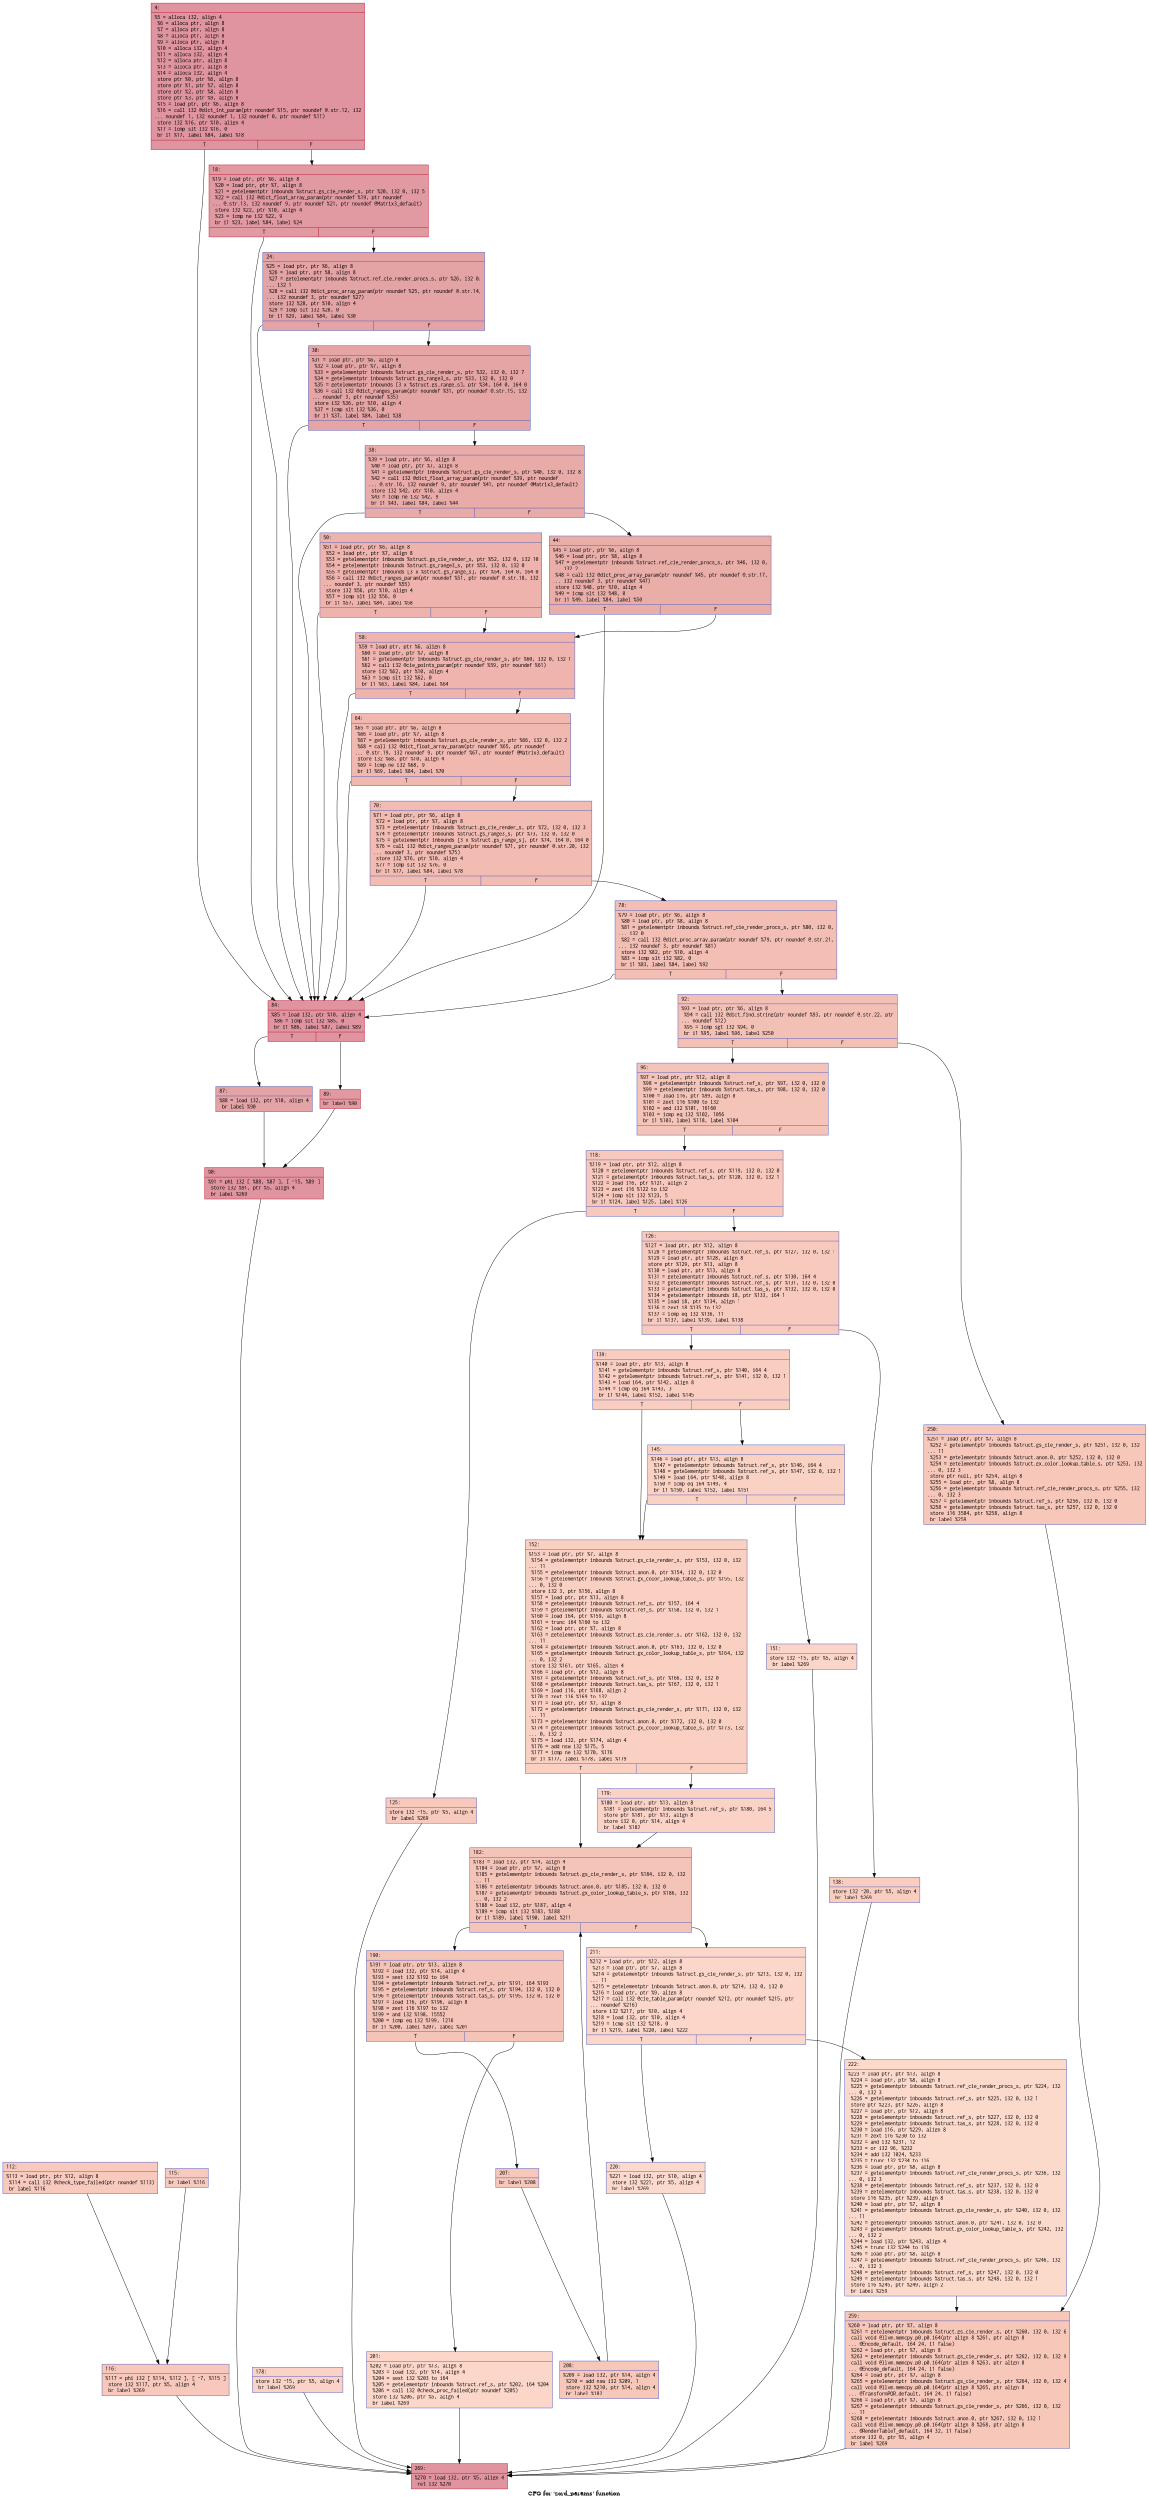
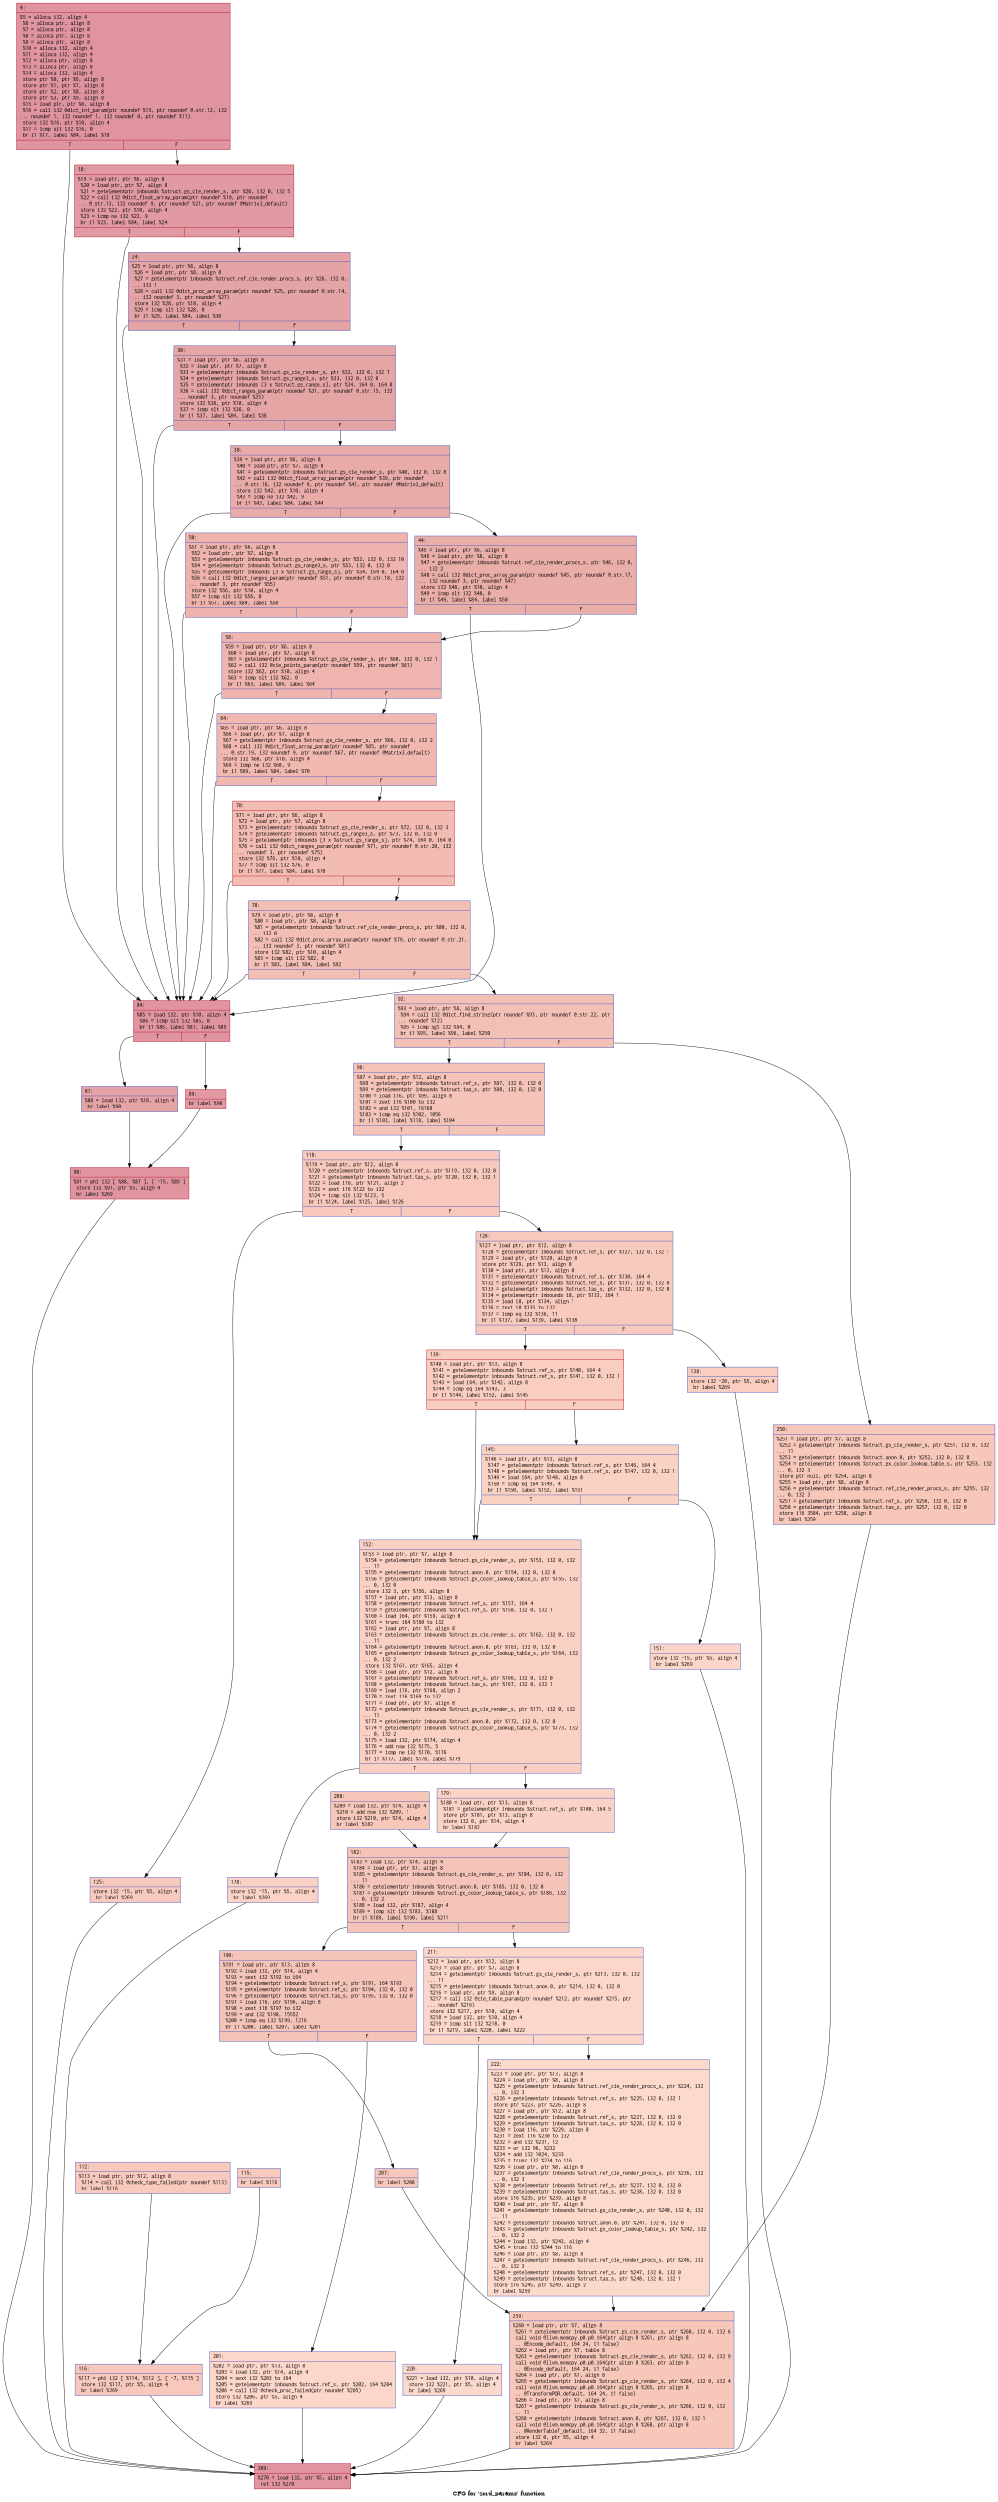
(481, 843) -> (344, 843)
(691, 1380) -> (525, 1380)
(581, 1809) -> (303, 1807)
(559, 2273) -> (447, 2255)
(894, 2350) -> (559, 2350)
